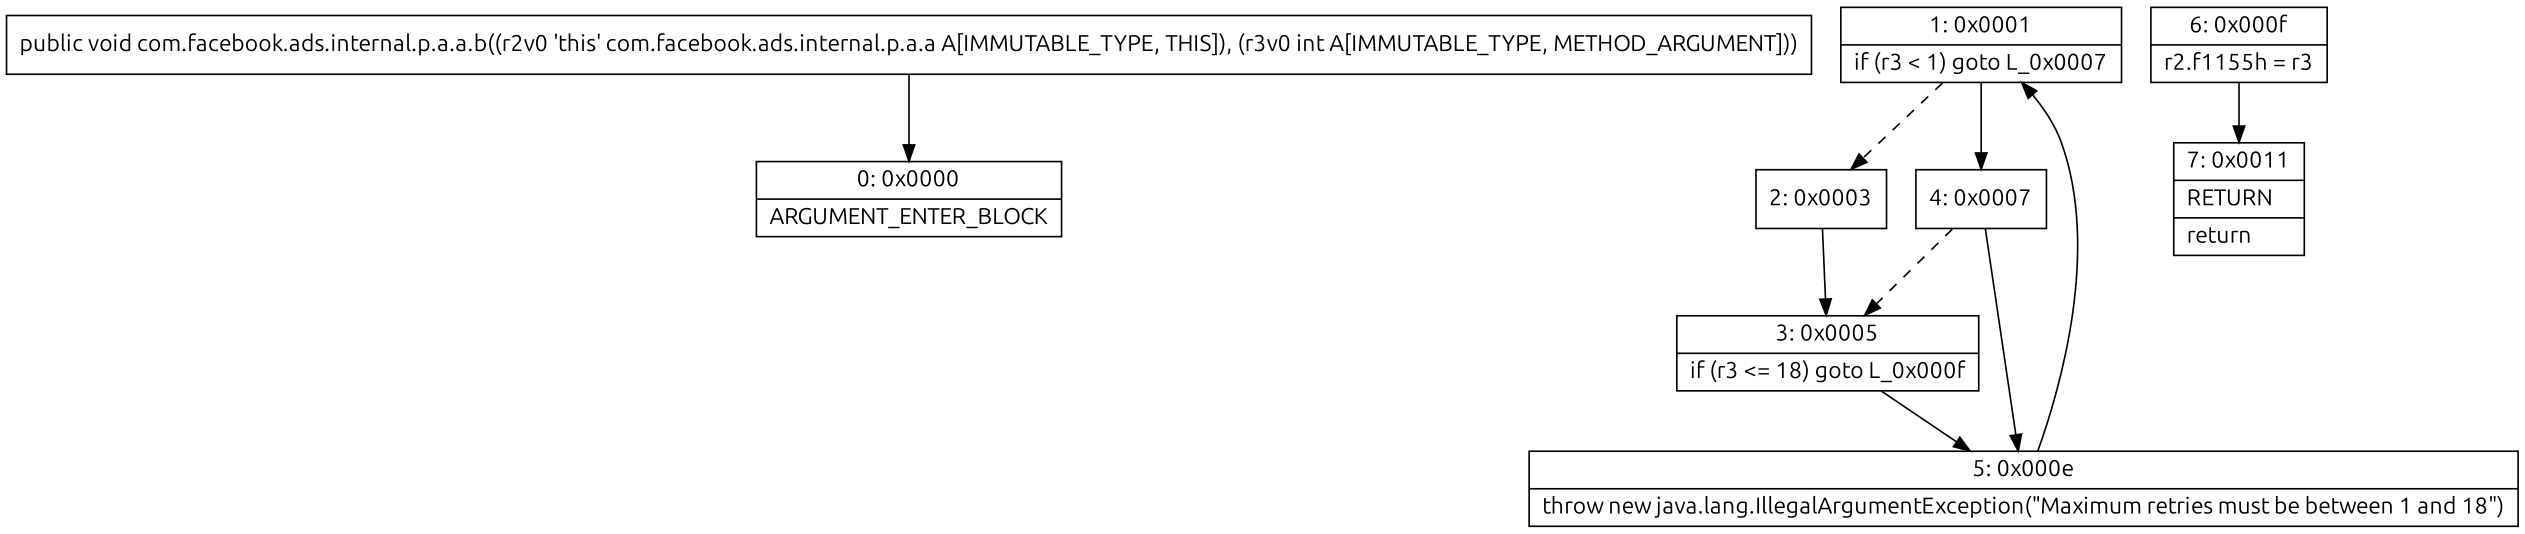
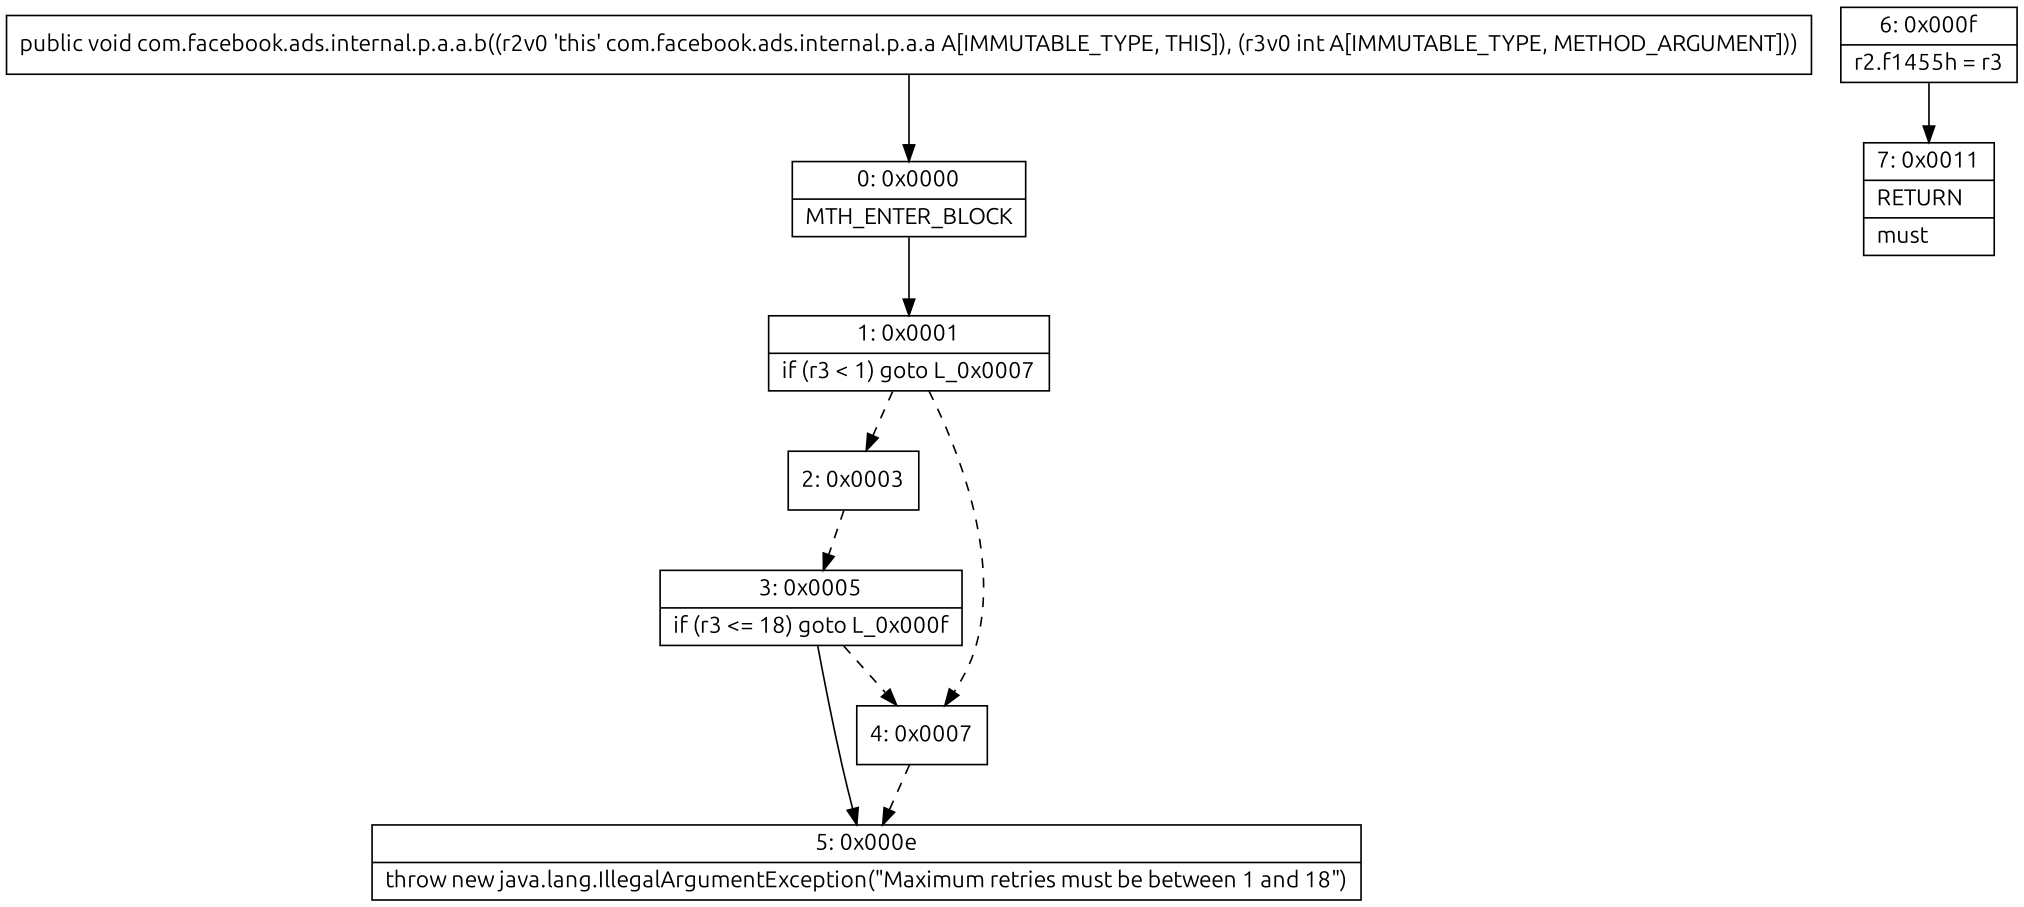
(2239, 63) -> (1929, 63)
(1981, 118) -> (980, 540)
(909, 217) -> (909, 217)
(2219, 236) -> (1903, 236)
(1824, 264) -> (836, 532)
(1914, 266) -> (865, 669)
(2077, 270) -> (909, 268)
(2001, 331) -> (900, 787)
